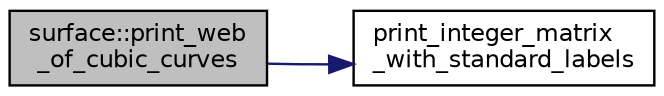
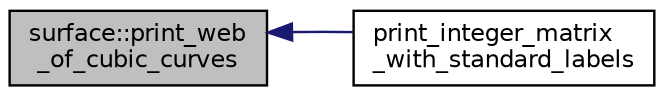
(299, 64) -> (323, 32)
